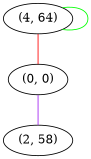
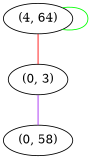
(38, 80) -> (38, 80)
(38, 140) -> (38, 140)
